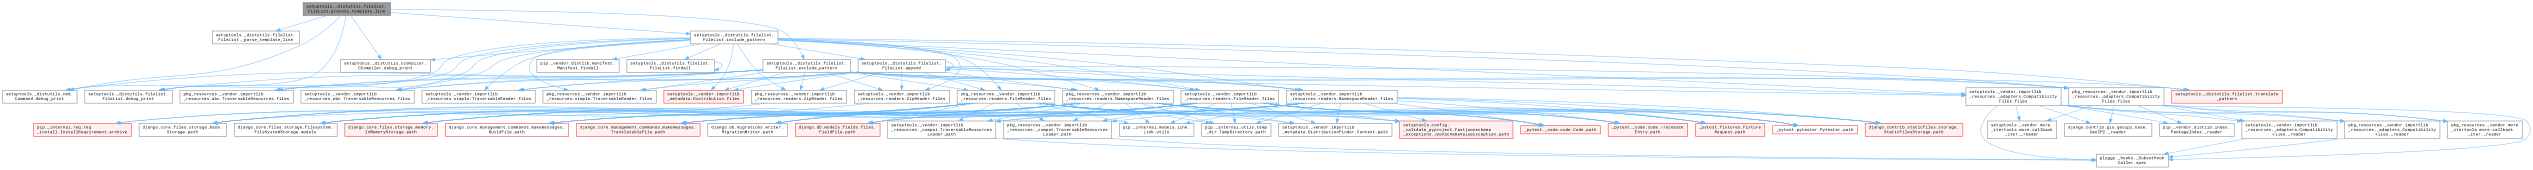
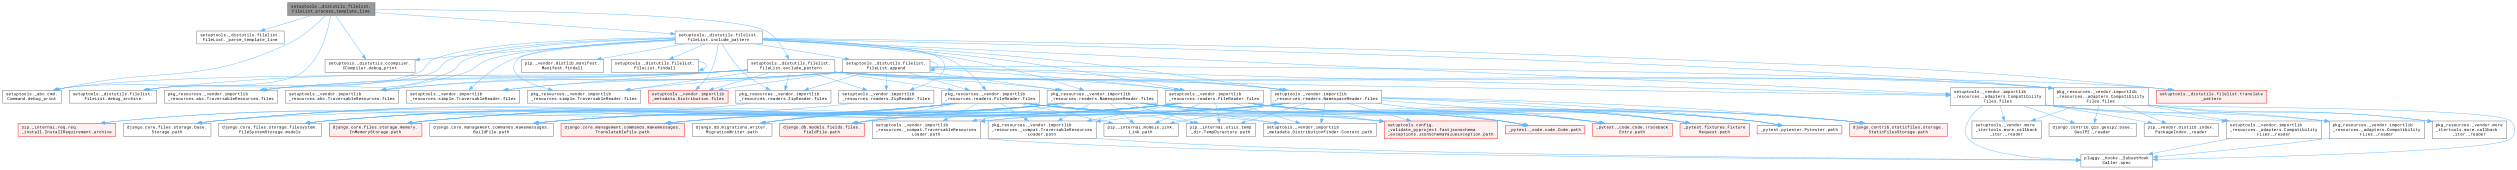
(40, 97) -> (32, 97)
(129, 97) -> (113, 97)
(507, 130) -> (491, 130)
(1157, 130) -> (1141, 130)
